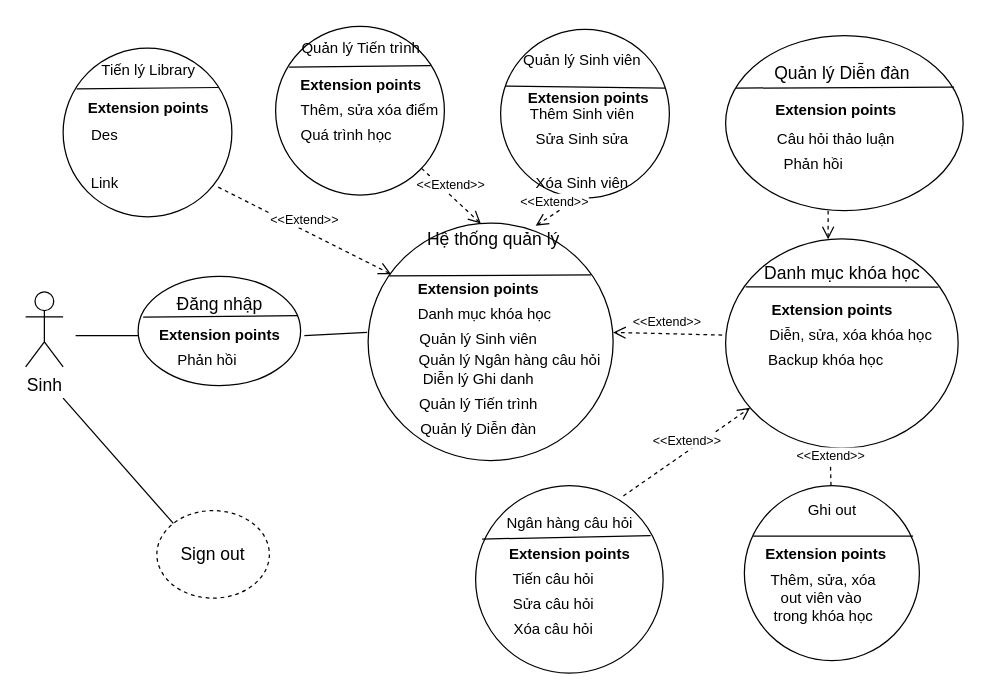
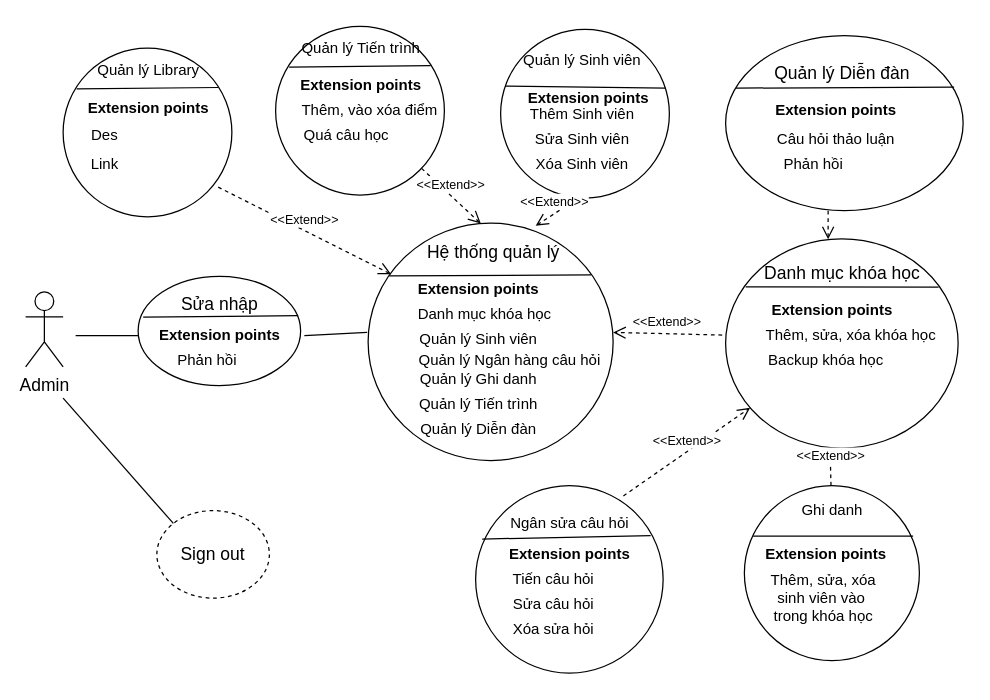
(149, 71) -> (149, 71)
(370, 111) -> (370, 111)
(349, 136) -> (349, 136)
(583, 139) -> (583, 139)
(104, 183) -> (104, 164)
(582, 183) -> (582, 164)
(493, 239) -> (493, 251)
(220, 304) -> (220, 304)
(851, 336) -> (851, 336)
(479, 379) -> (479, 379)
(45, 385) -> (45, 385)
(833, 511) -> (833, 511)
(570, 523) -> (570, 523)
(824, 598) -> (824, 598)
(554, 629) -> (554, 629)
